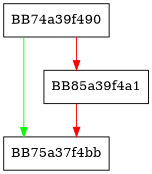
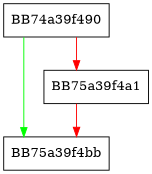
(96, 87) -> (96, 87)
(56, 154) -> (56, 154)
